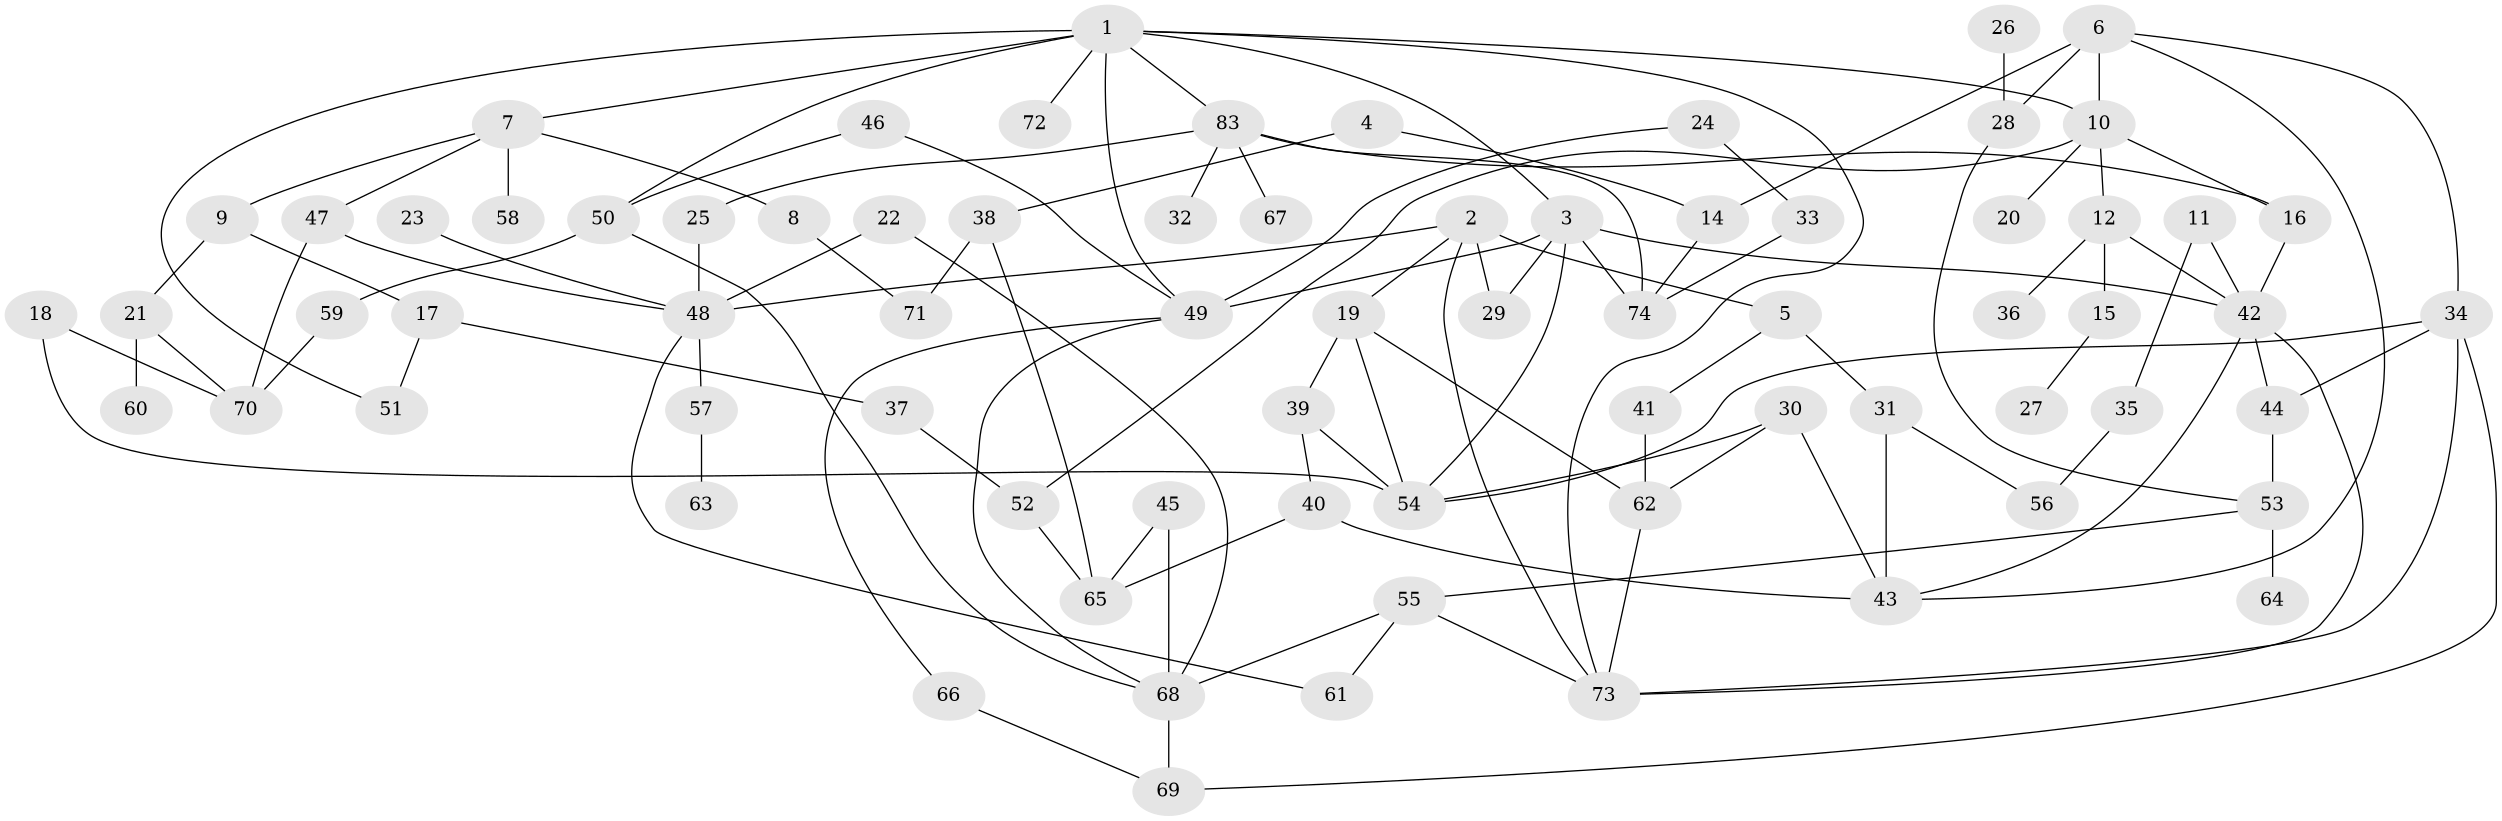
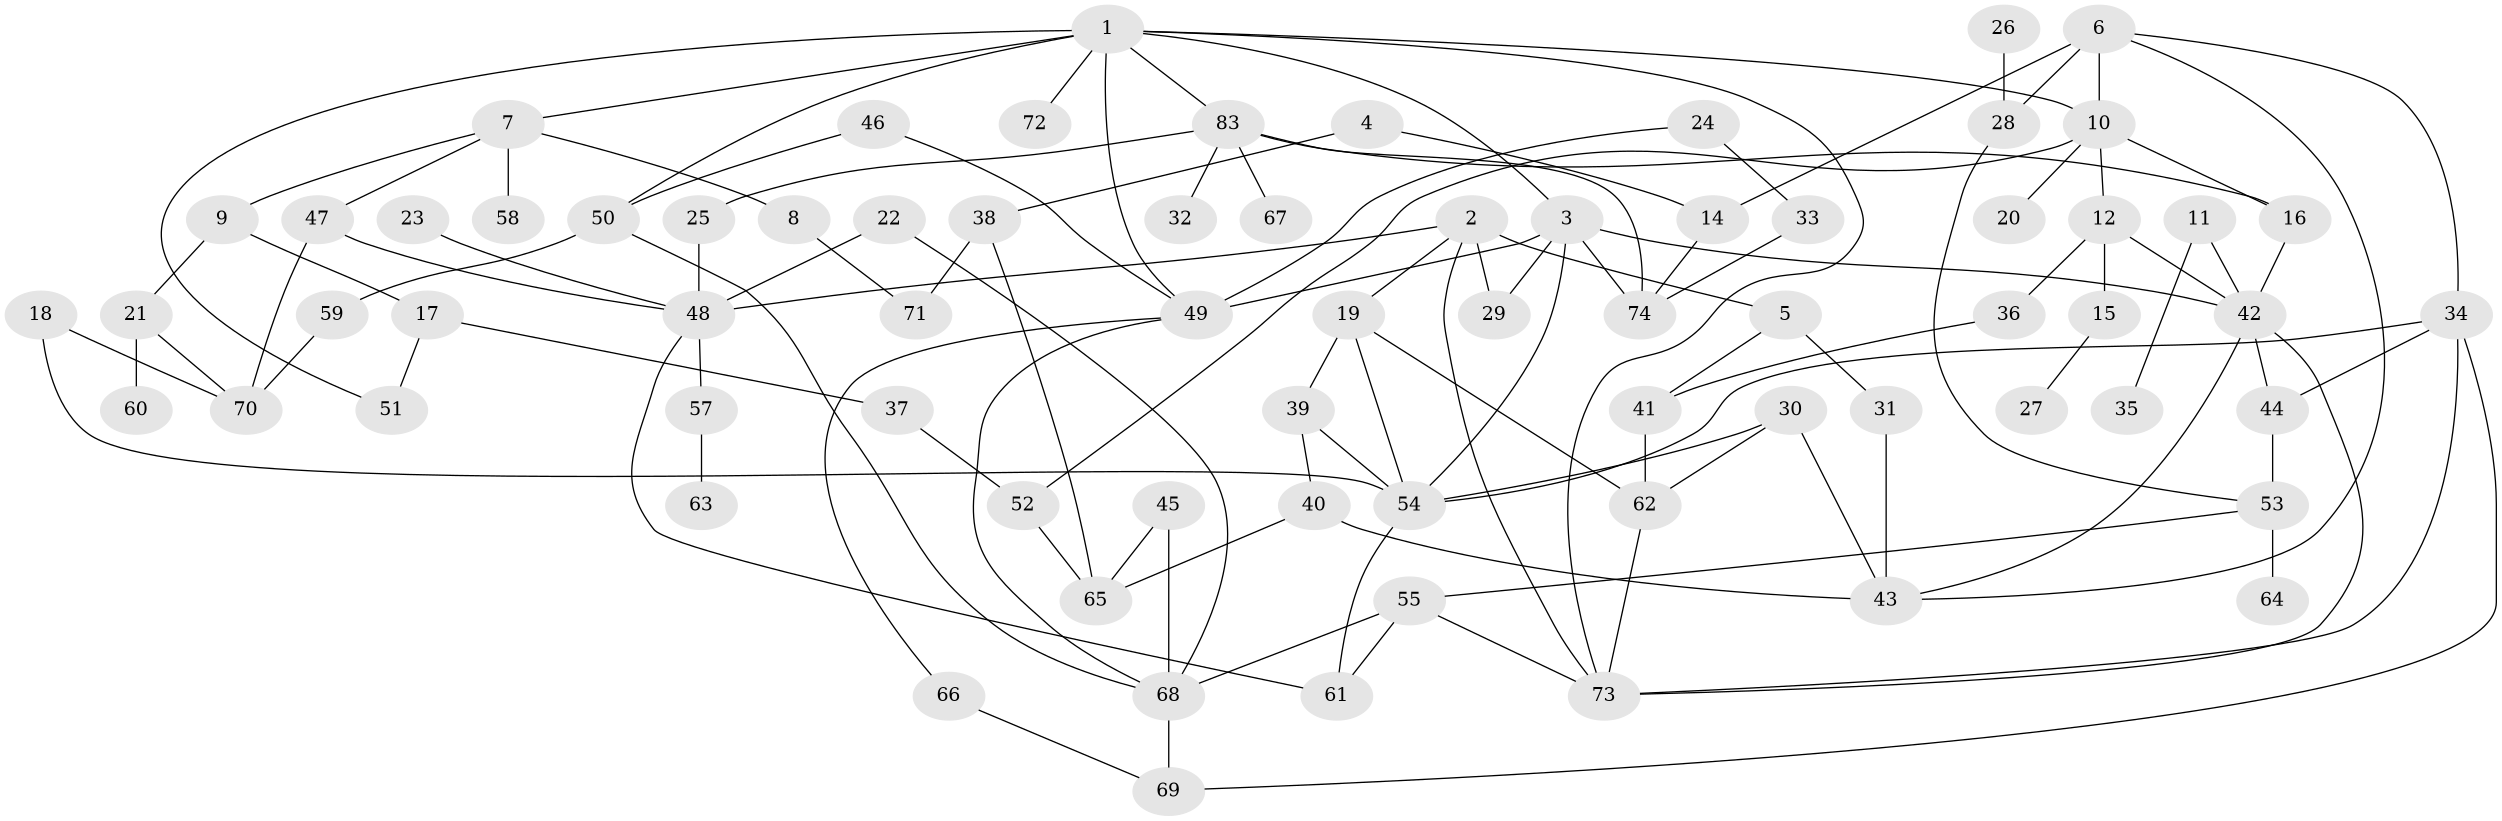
none -> (1815, 355)
(2042, 506) -> none
none -> (1355, 596)
